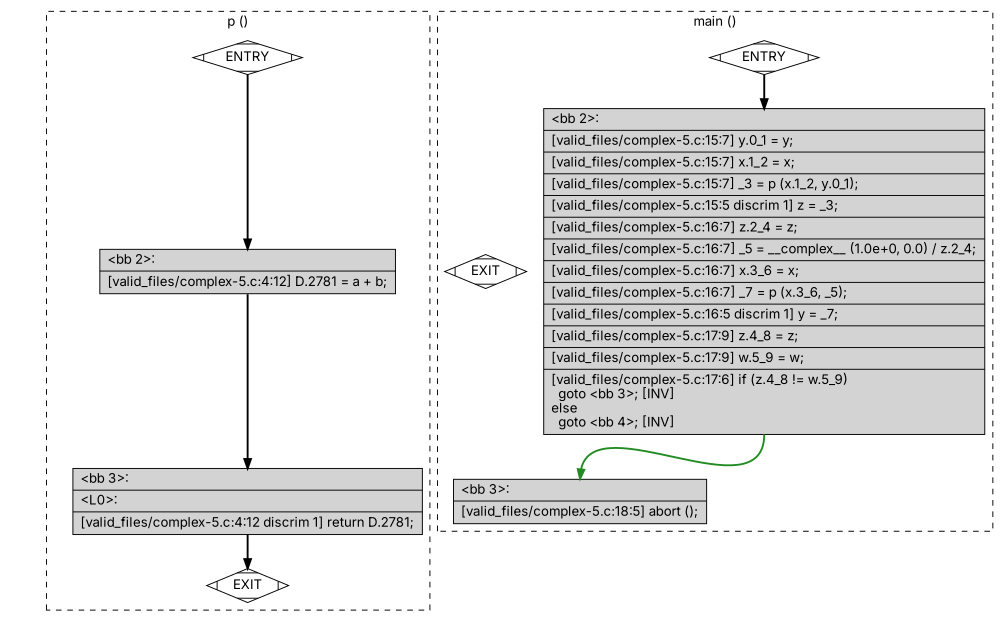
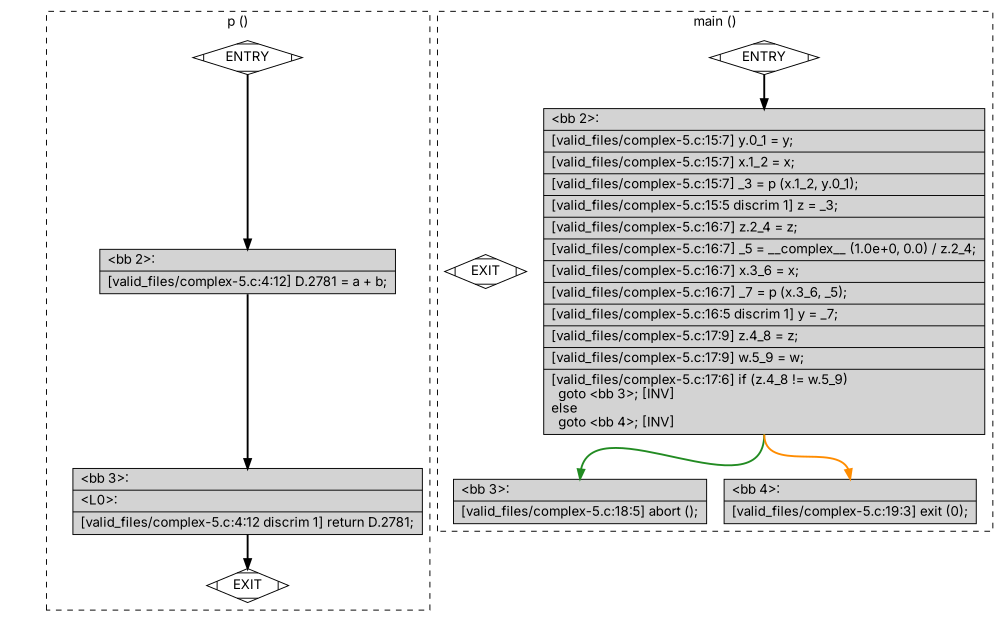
none -> (850, 502)
